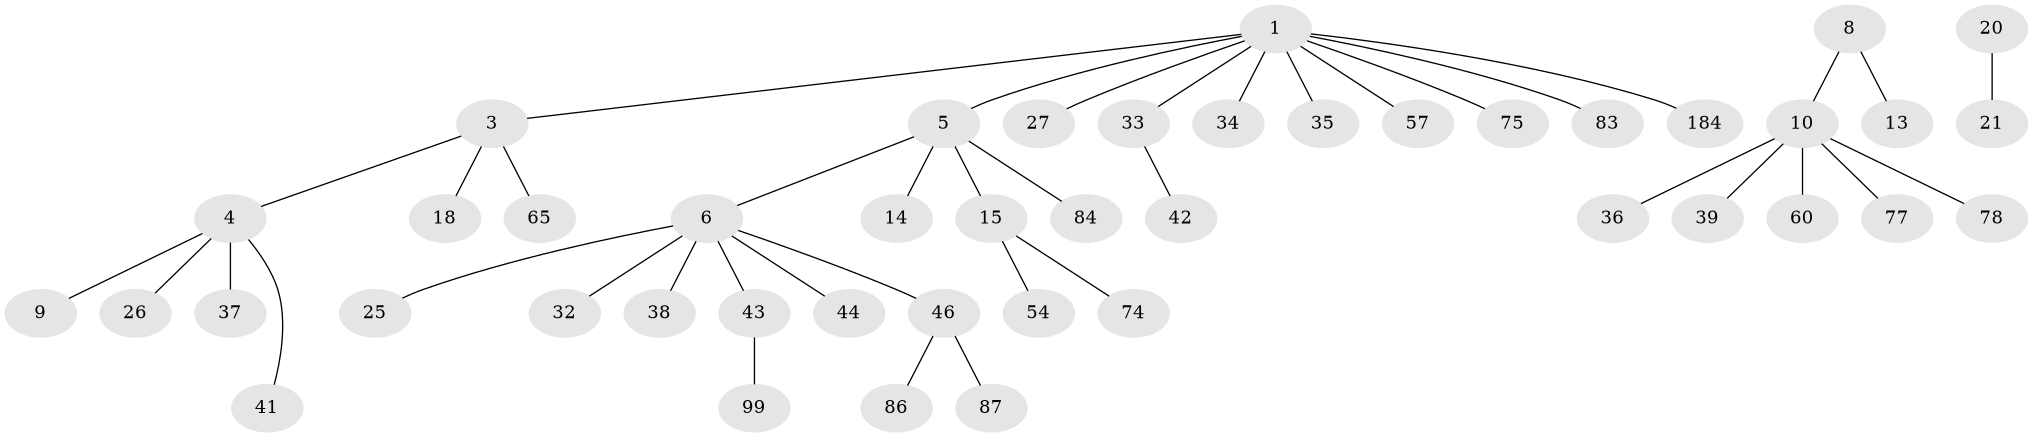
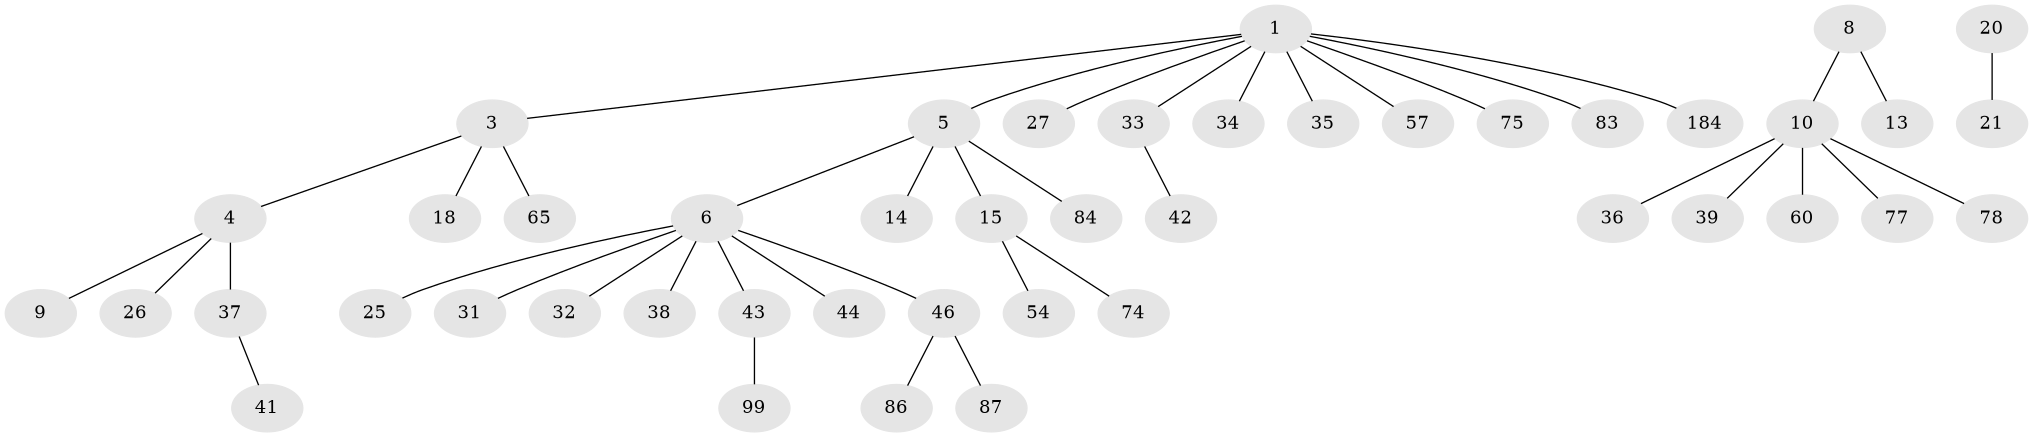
(282, 308) -> (249, 361)
none -> (470, 313)
